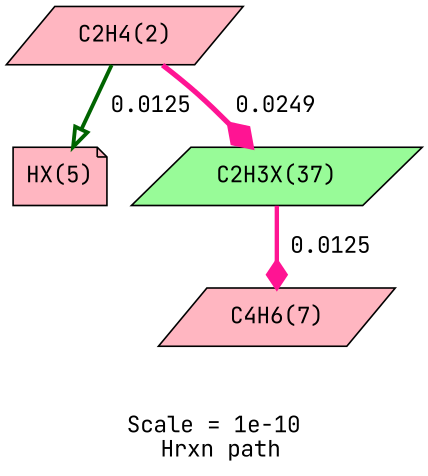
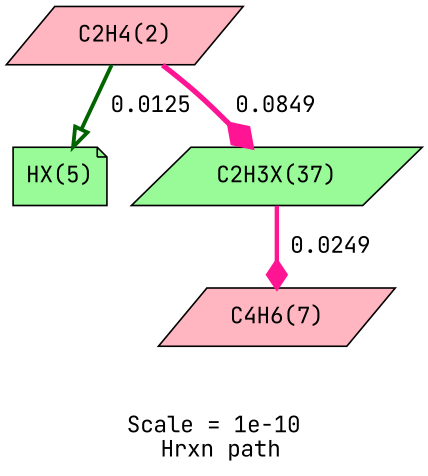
(269, 106) -> (269, 106)
(60, 176) -> (60, 176)
(324, 247) -> (324, 247)
